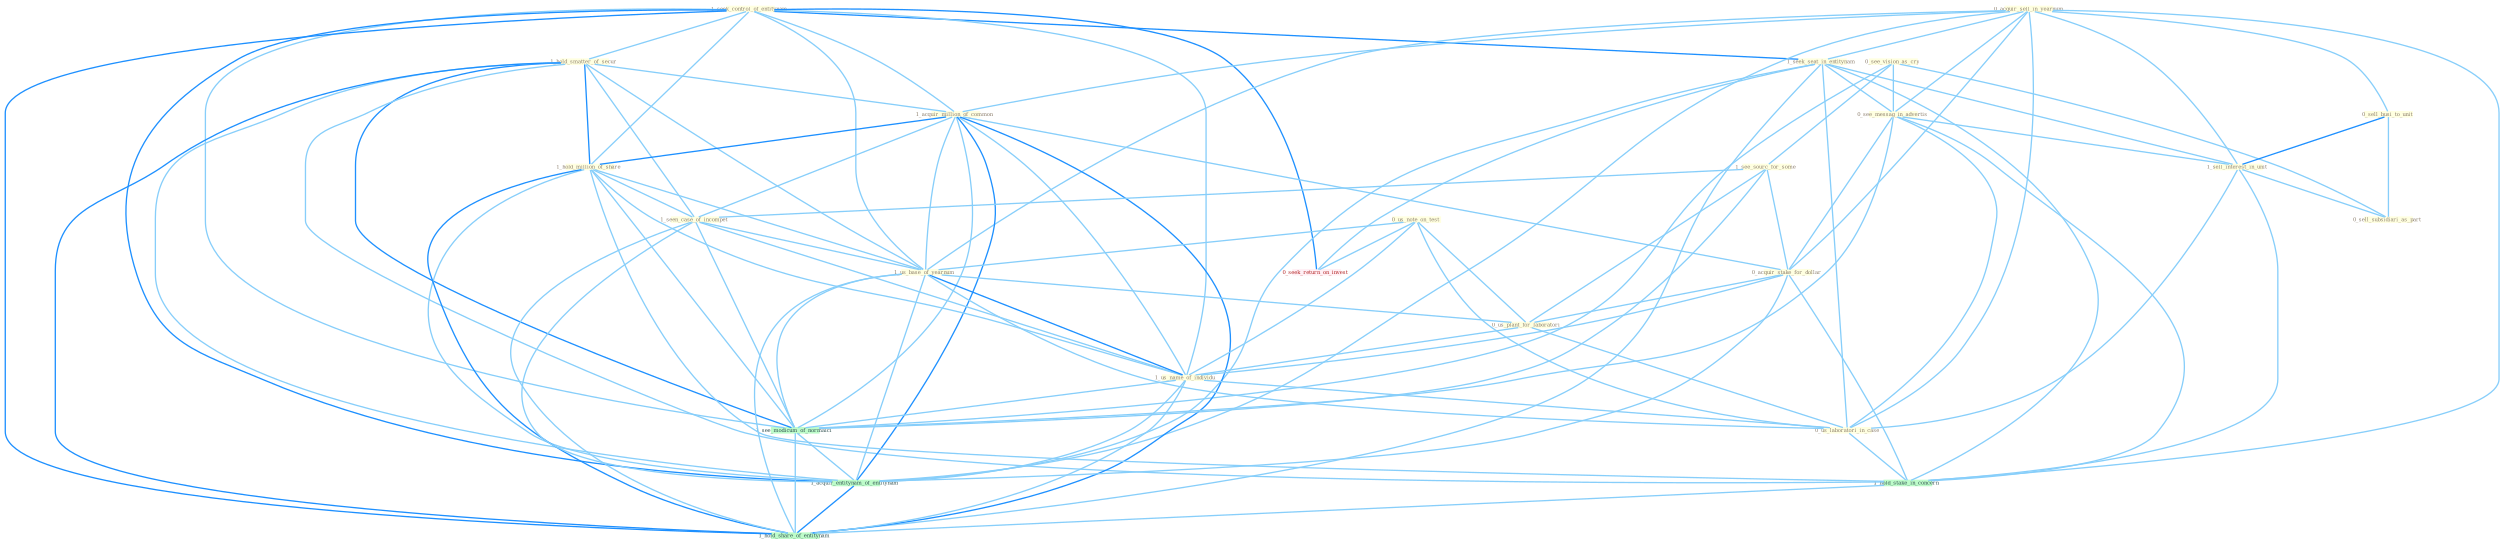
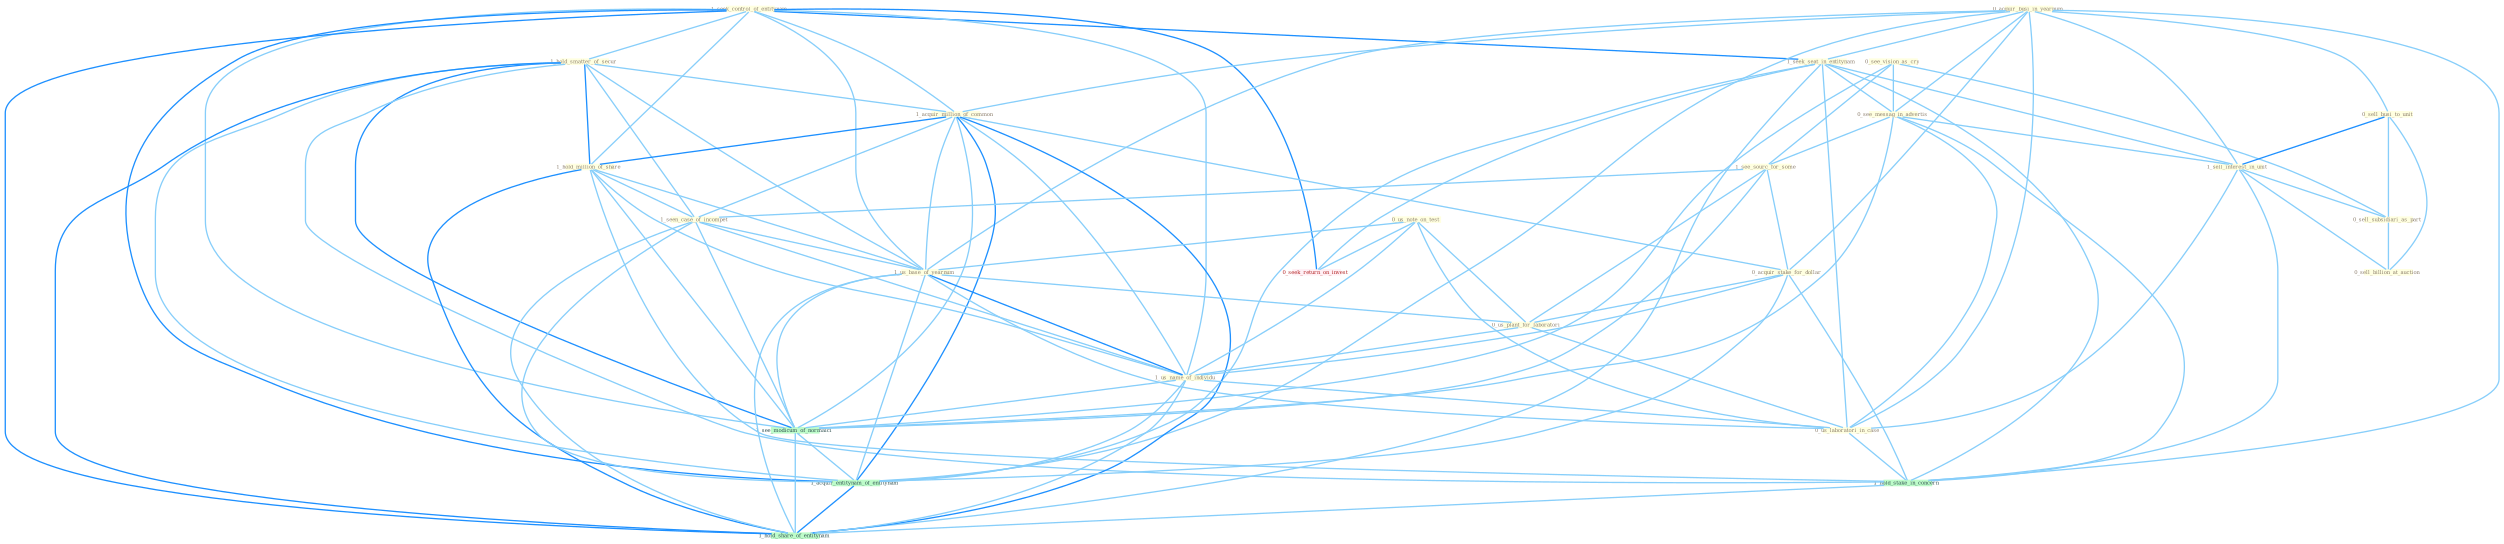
(2029, 9) -> (2029, 9)
(1841, 193) -> (1836, 138)
none -> (2388, 272)
(481, 399) -> none
